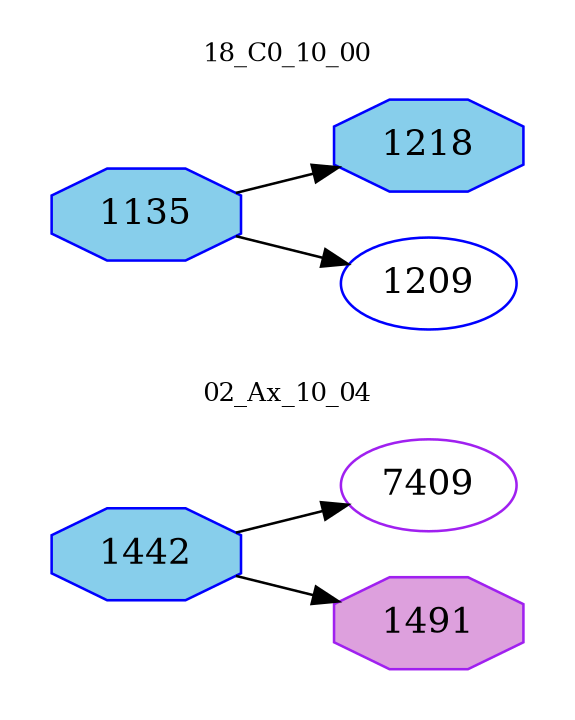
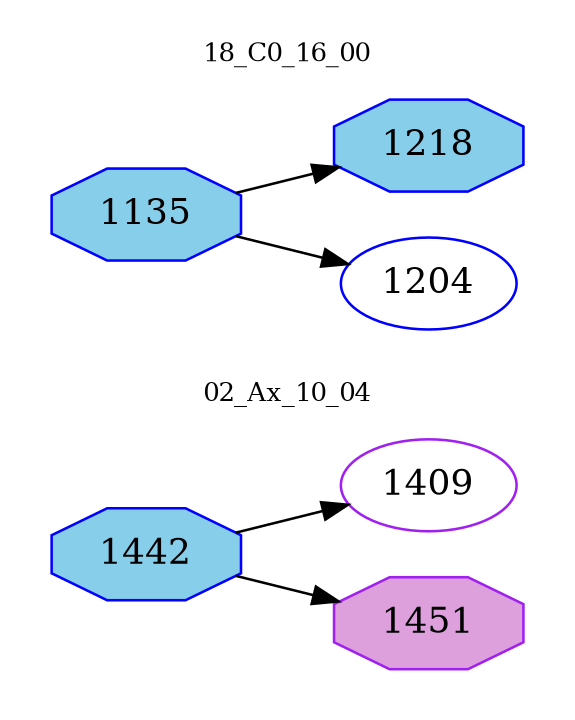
(288, 55) -> (288, 55)
(429, 284) -> (429, 284)
(429, 485) -> (429, 485)
(429, 623) -> (429, 623)
